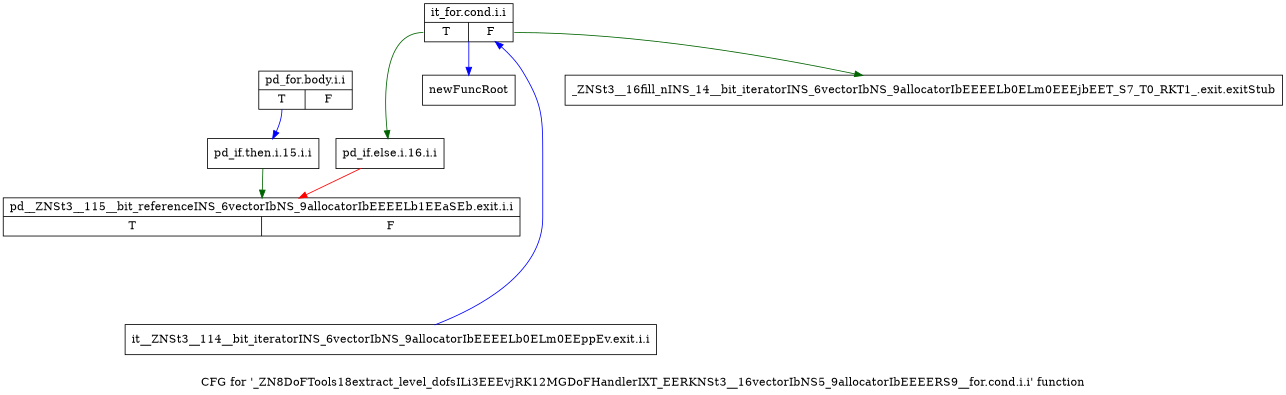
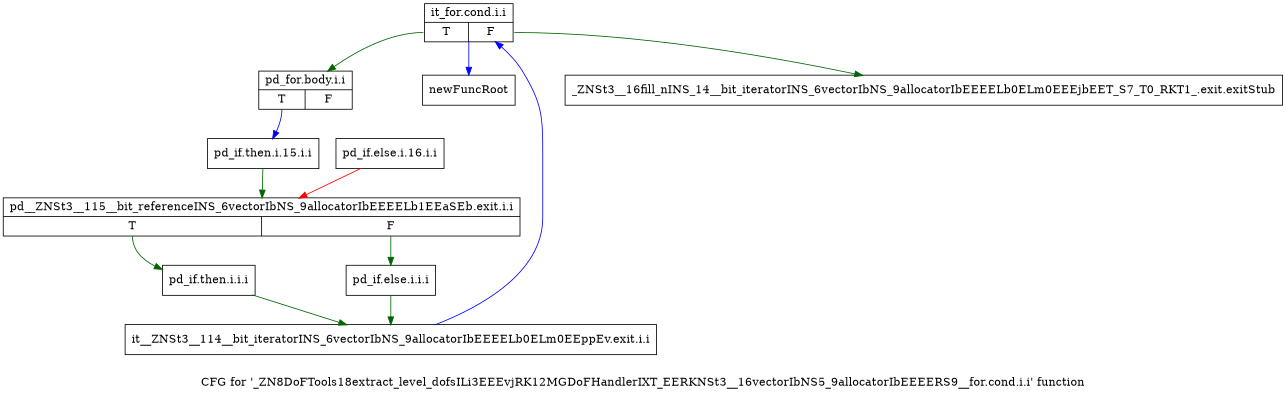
(388, 73) -> (376, 43)
none -> (209, 280)
none -> (391, 280)
